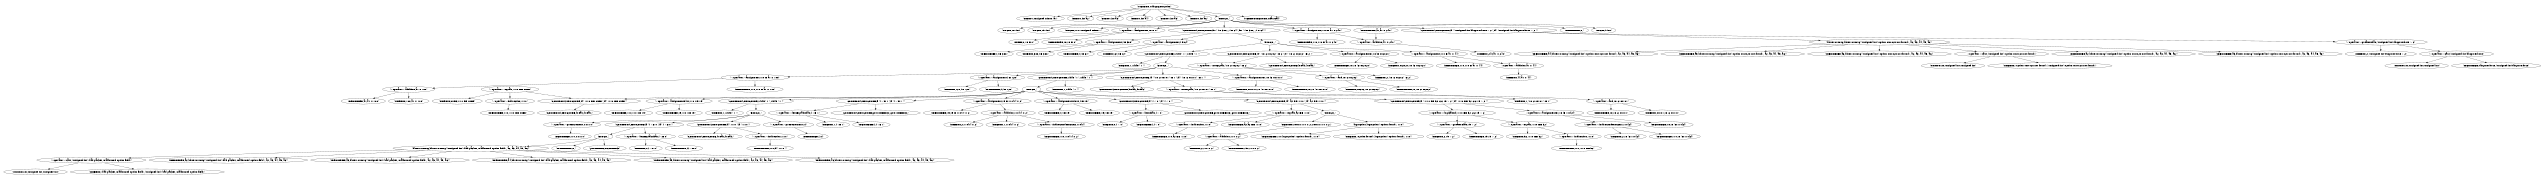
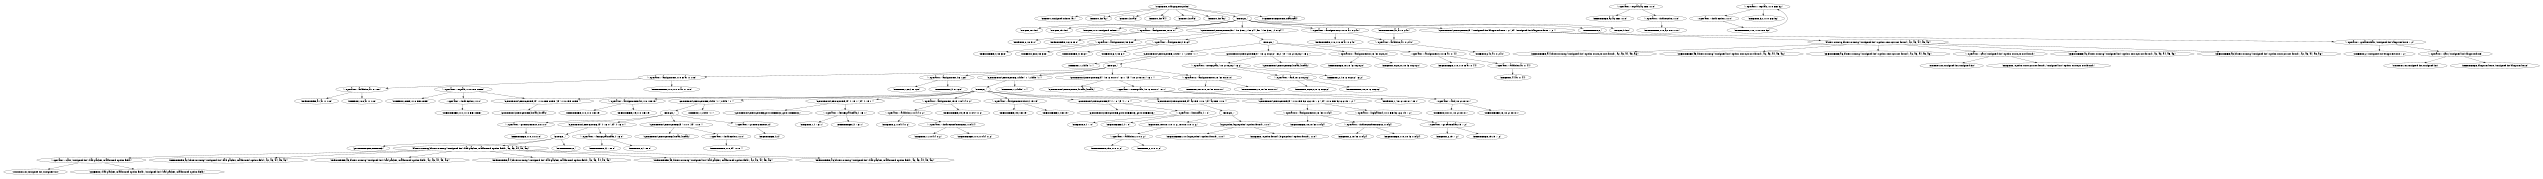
(1024, 42) -> (1024, 42)
(1291, 106) -> none
(1007, 118) -> (940, 130)
(1492, 119) -> (1785, 23)
